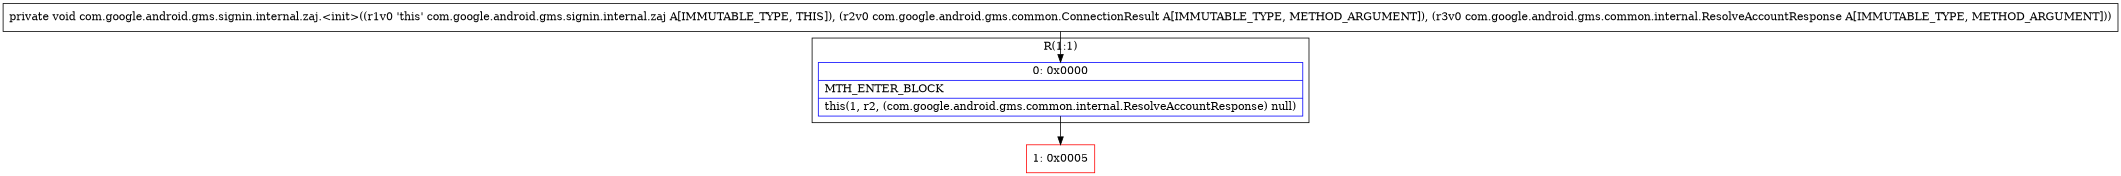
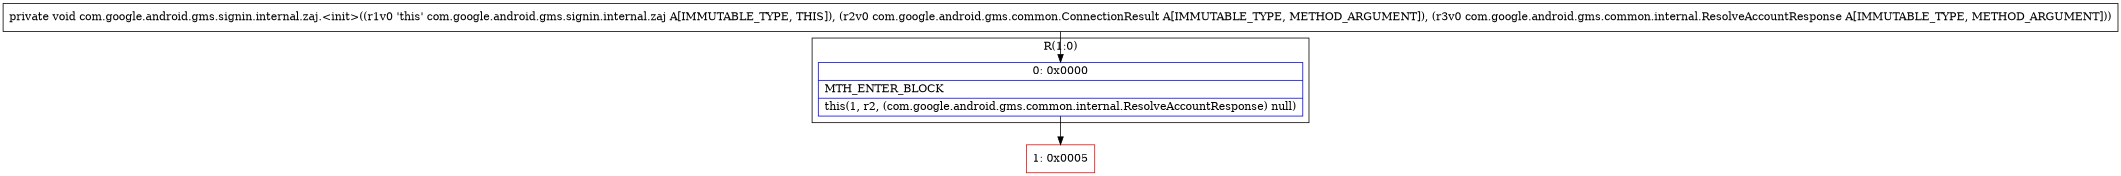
(1061, 47) -> (1061, 47)
